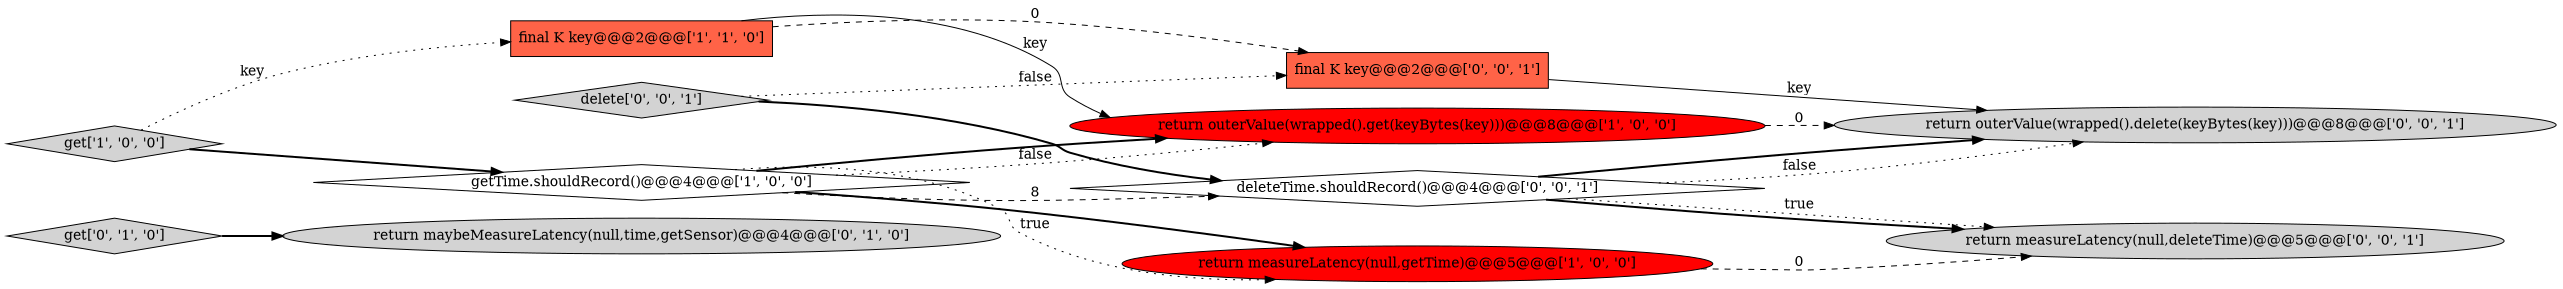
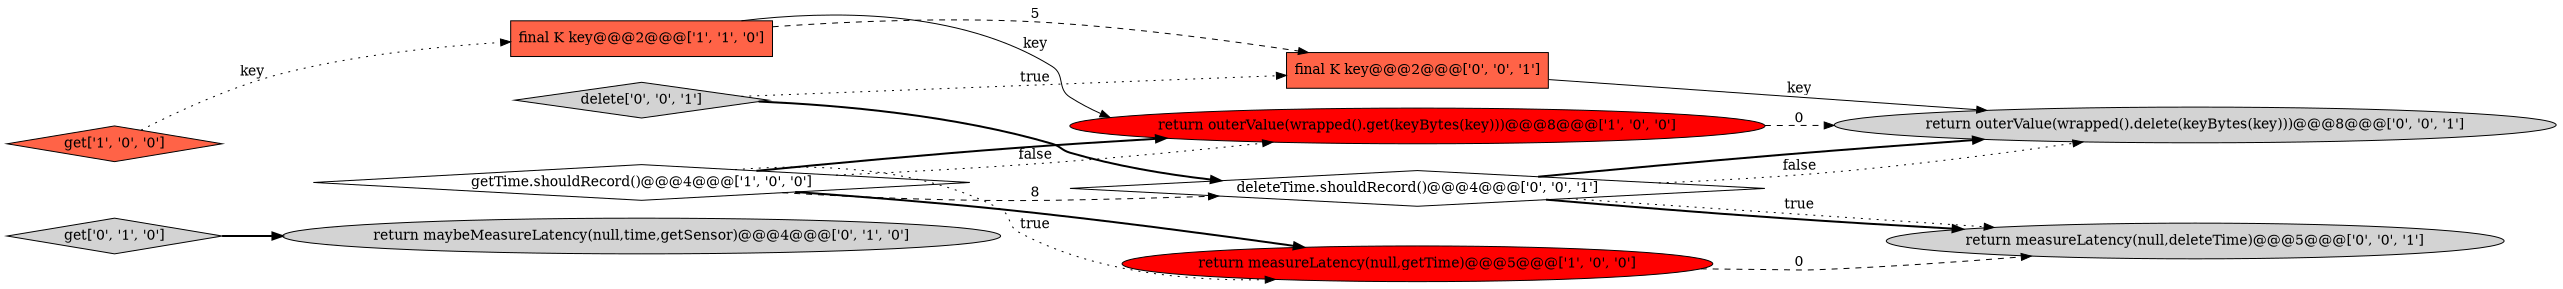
(1035, 14) -> (1035, 14)
(1035, 78) -> (1035, 78)
(115, 144) -> (115, 144)
(340, 160) -> none
